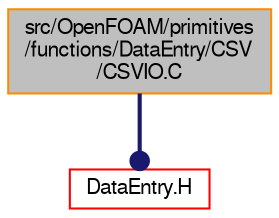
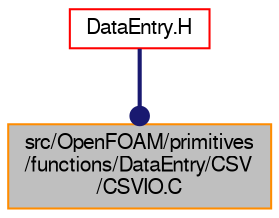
(140, 123) -> (140, 78)
